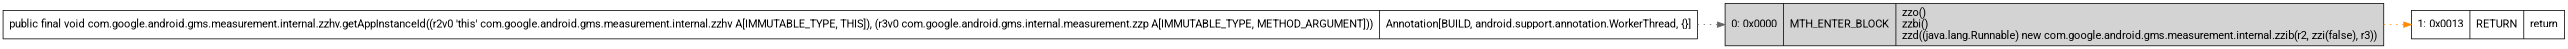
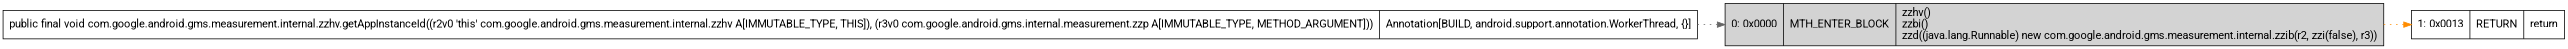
(1914, 13) -> (1916, 13)
